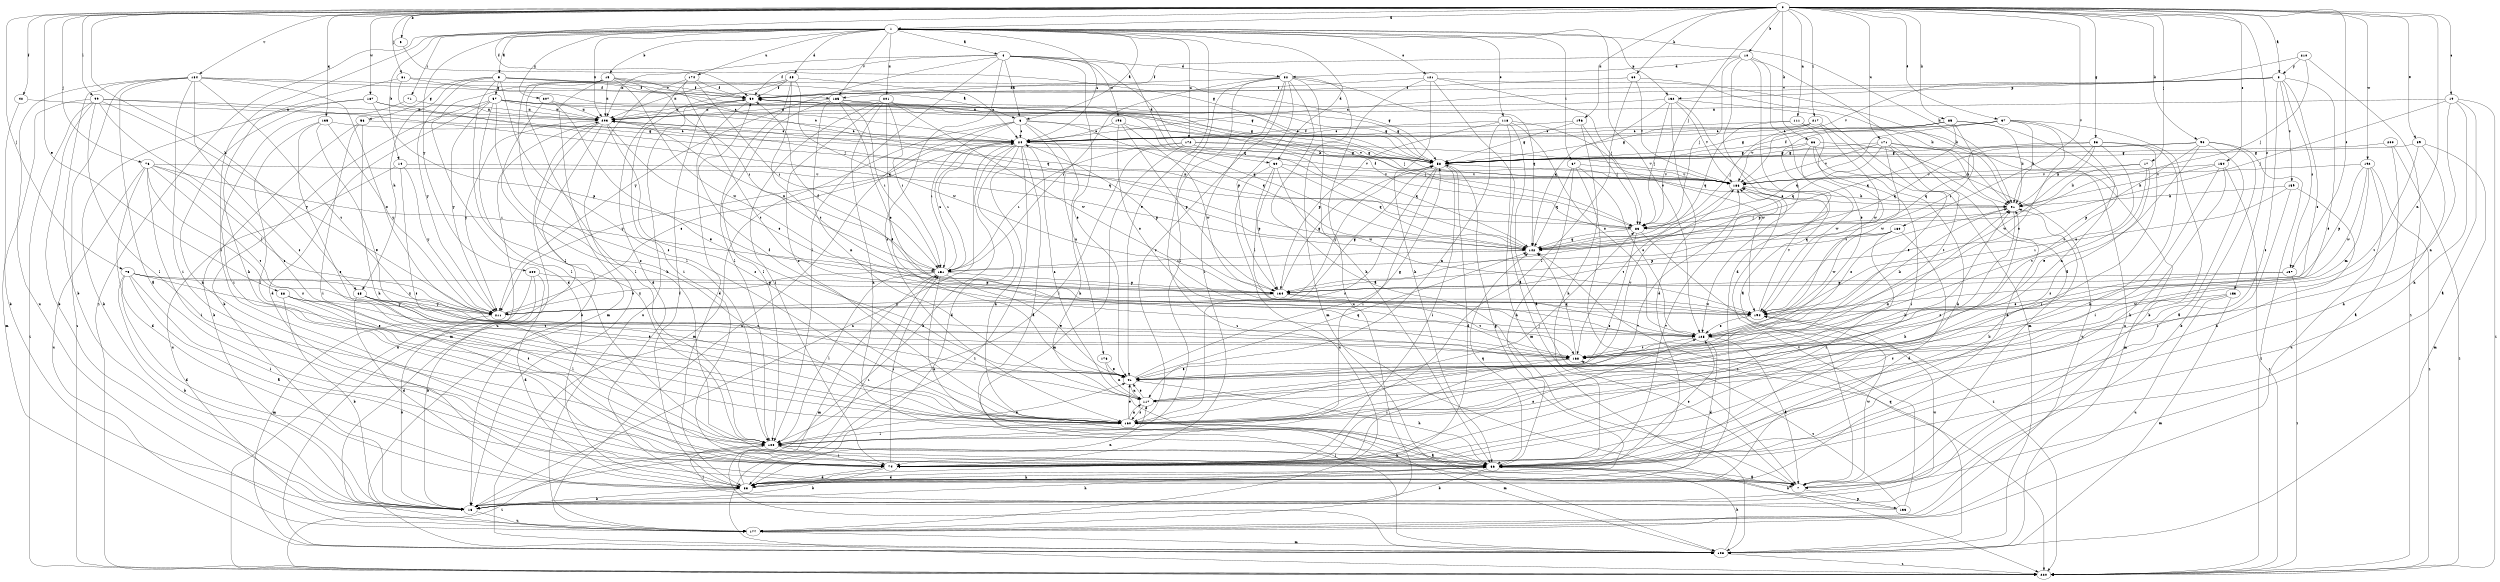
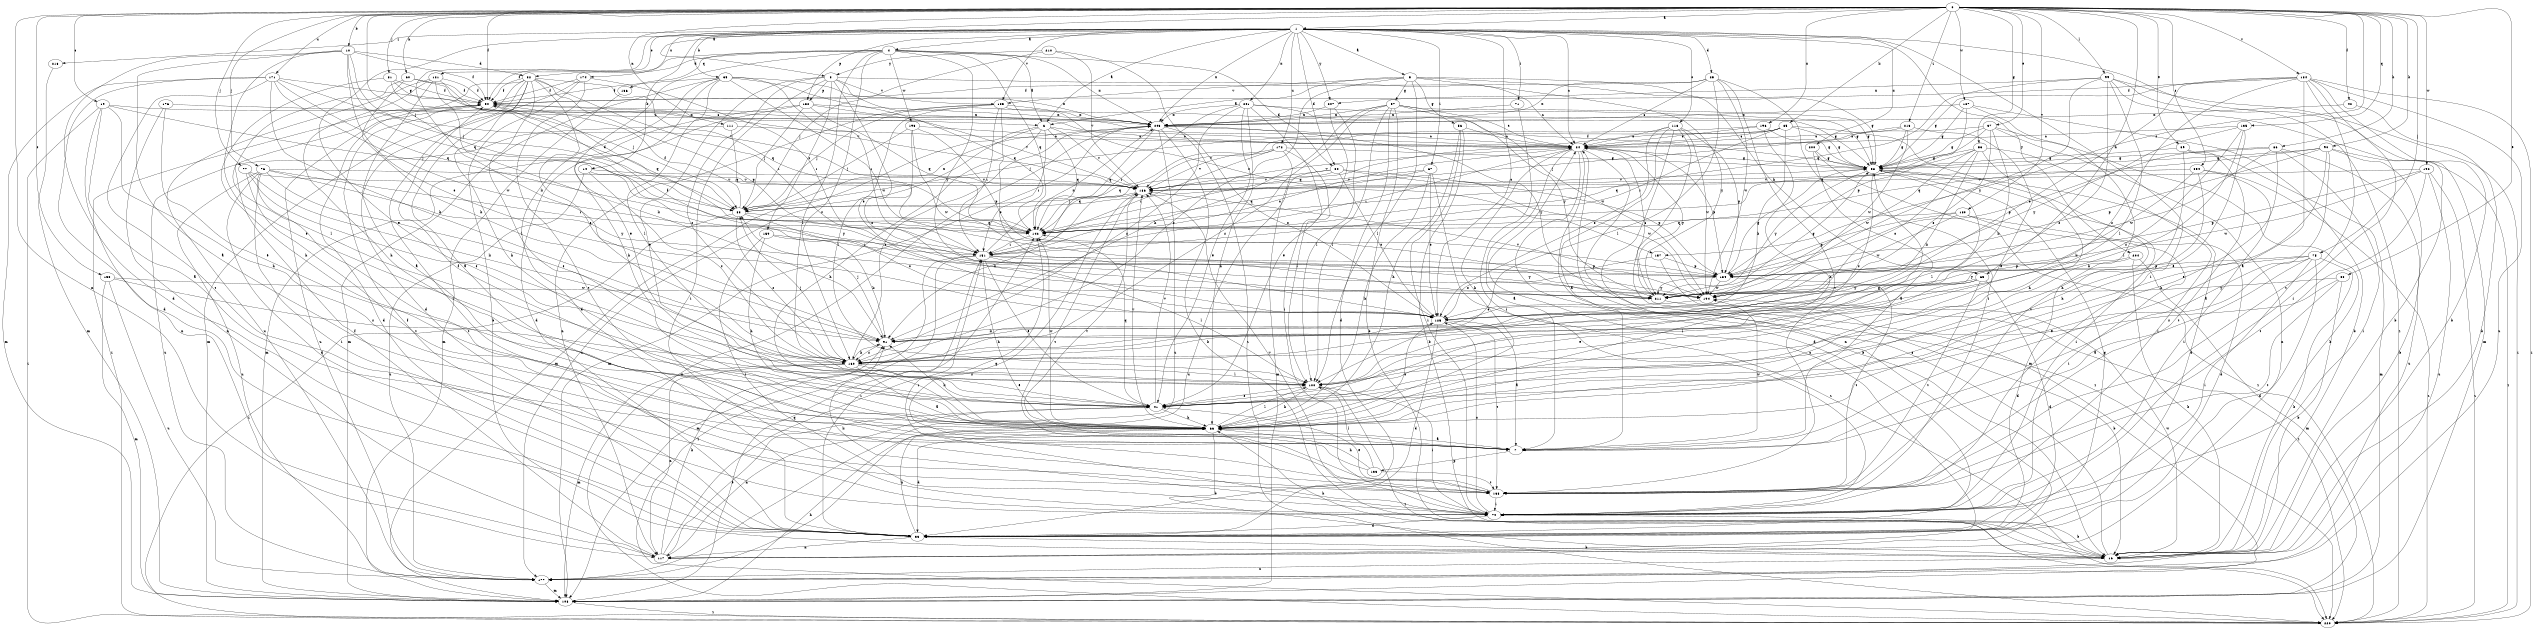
none -> (1723, 37)
(401, 42) -> none
none -> (56, 64)
(608, 77) -> (726, 77)
none -> (625, 91)
(349, 108) -> (1721, 91)
(1816, 121) -> (1907, 126)
(1786, 142) -> (1840, 147)
(846, 153) -> (605, 147)
(1663, 159) -> (379, 91)
(2146, 164) -> (245, 169)
(2221, 164) -> (2197, 169)
none -> (675, 203)
none -> (942, 205)
(1074, 238) -> (604, 116)
(262, 240) -> (623, 234)
(2025, 247) -> (888, 249)
(1255, 250) -> (1381, 245)
(2346, 261) -> (2261, 331)
(1760, 264) -> none
(1853, 264) -> (1081, 304)
(1816, 273) -> none
(1483, 358) -> (1051, 331)
none -> (740, 377)
(1139, 412) -> (910, 381)
none -> (891, 482)
none -> (1170, 585)
